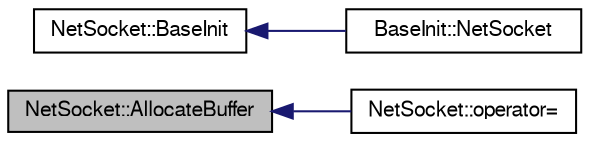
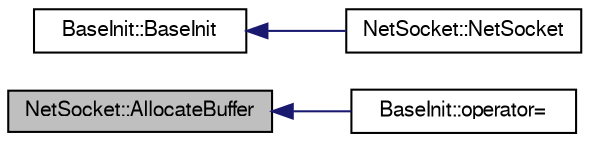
(140, 31) -> (140, 31)
(464, 31) -> (464, 31)
(464, 111) -> (464, 111)
